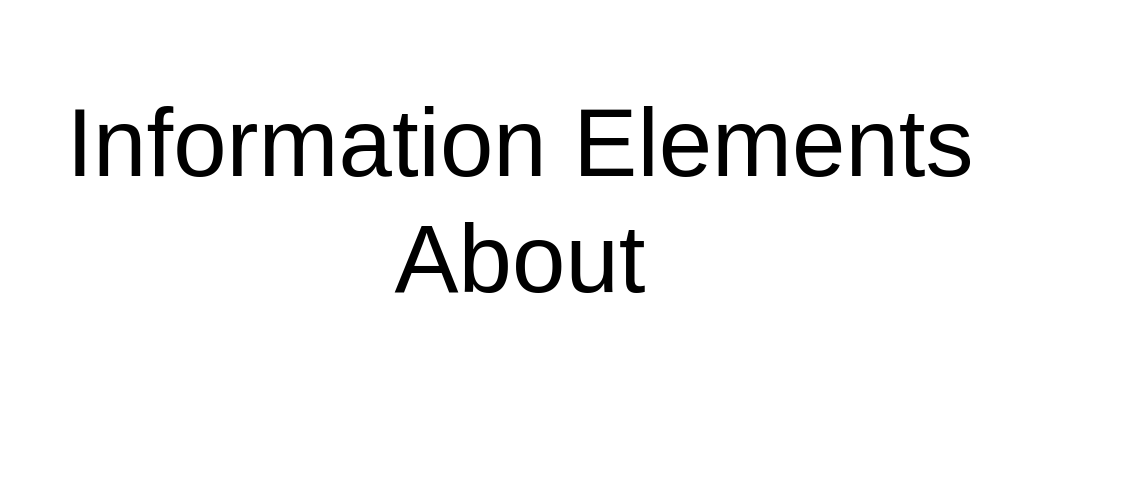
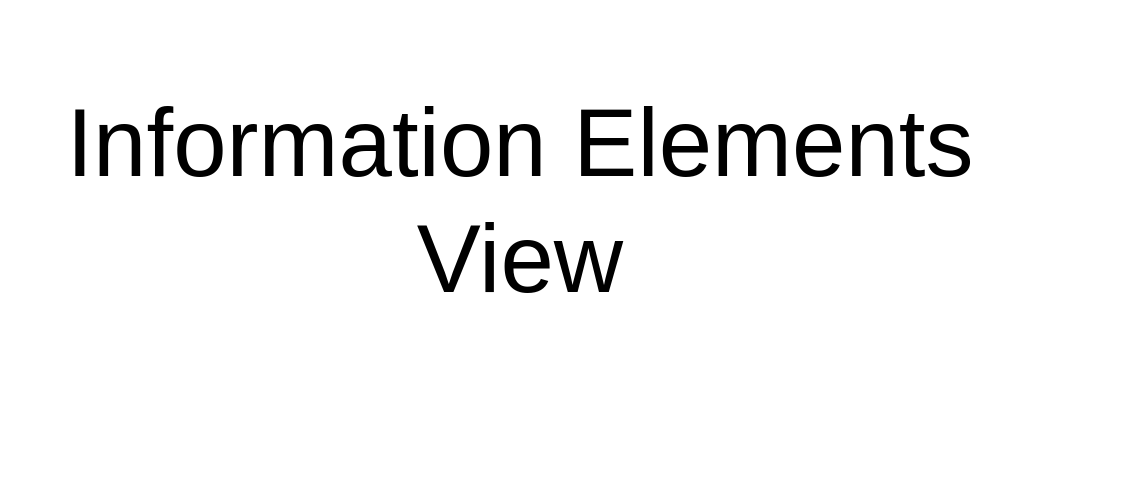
(521, 201) -> (521, 201)
